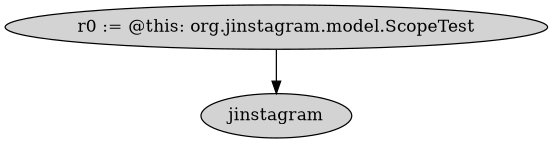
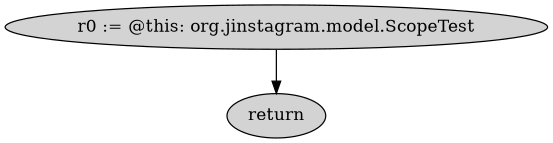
(276, 116) -> (276, 116)
